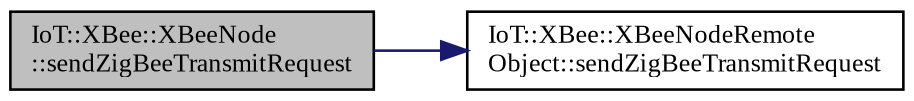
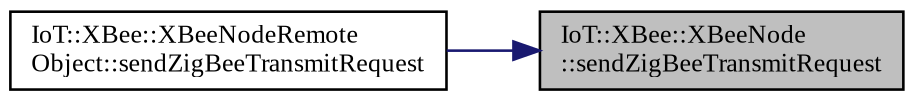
(407, 51) -> (480, 51)
